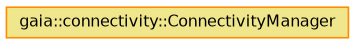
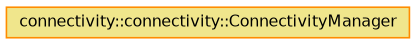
(177, 22) -> (208, 22)
